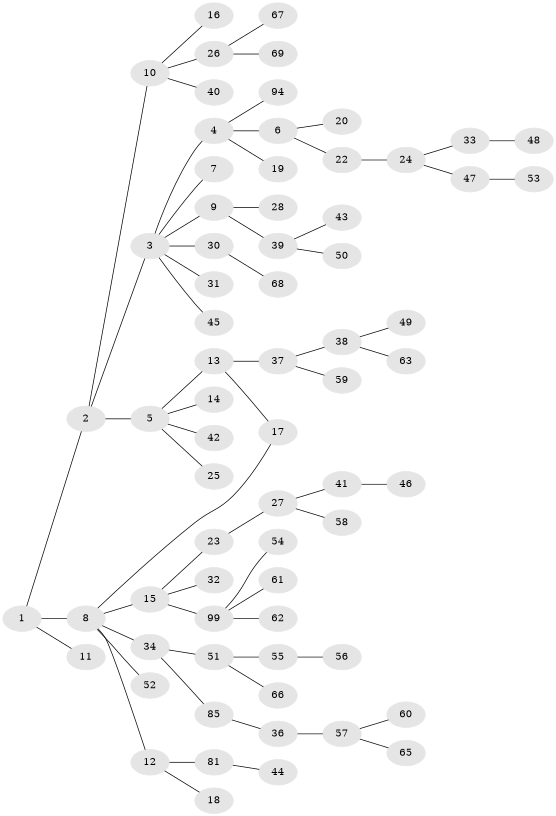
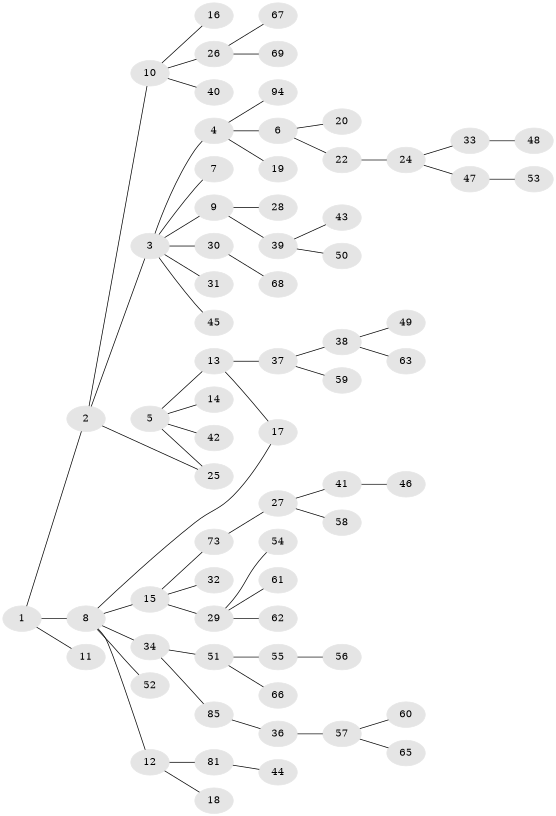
(118, 419) -> (150, 448)
(214, 542) -> (214, 542)
(214, 619) -> (214, 619)
